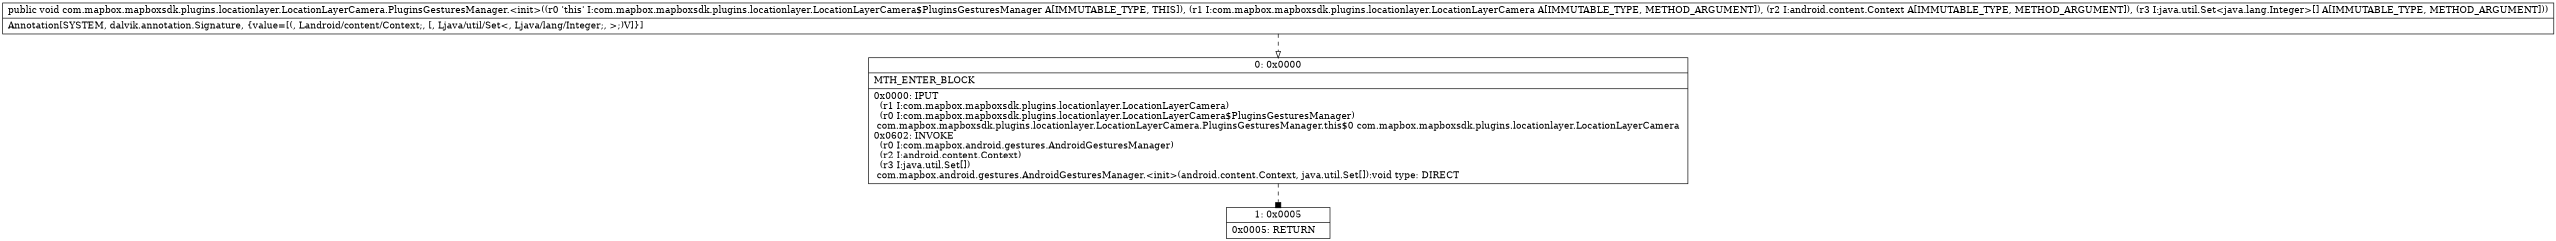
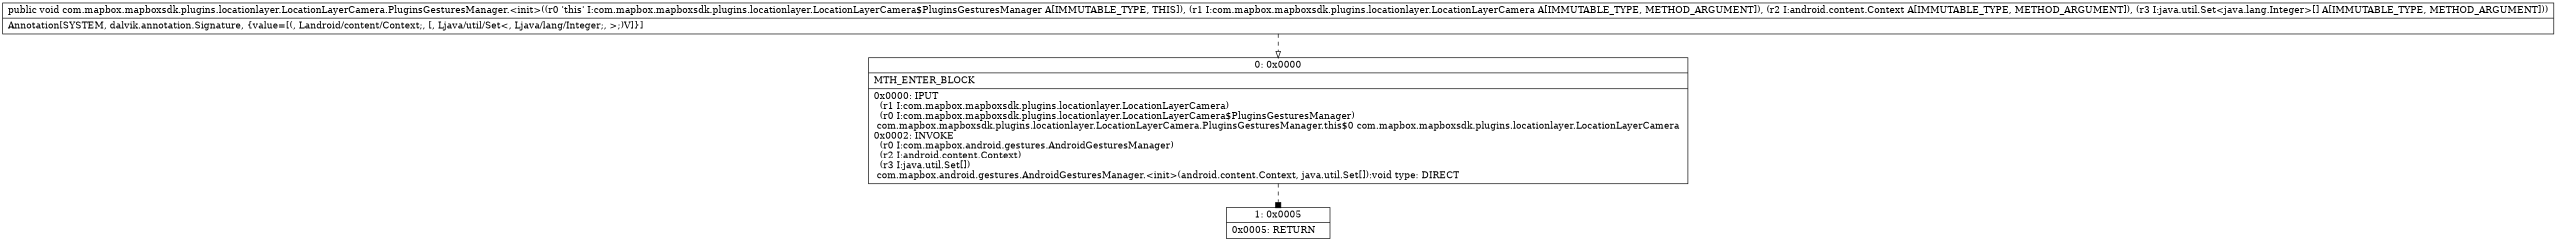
(917, 136) -> (917, 136)
